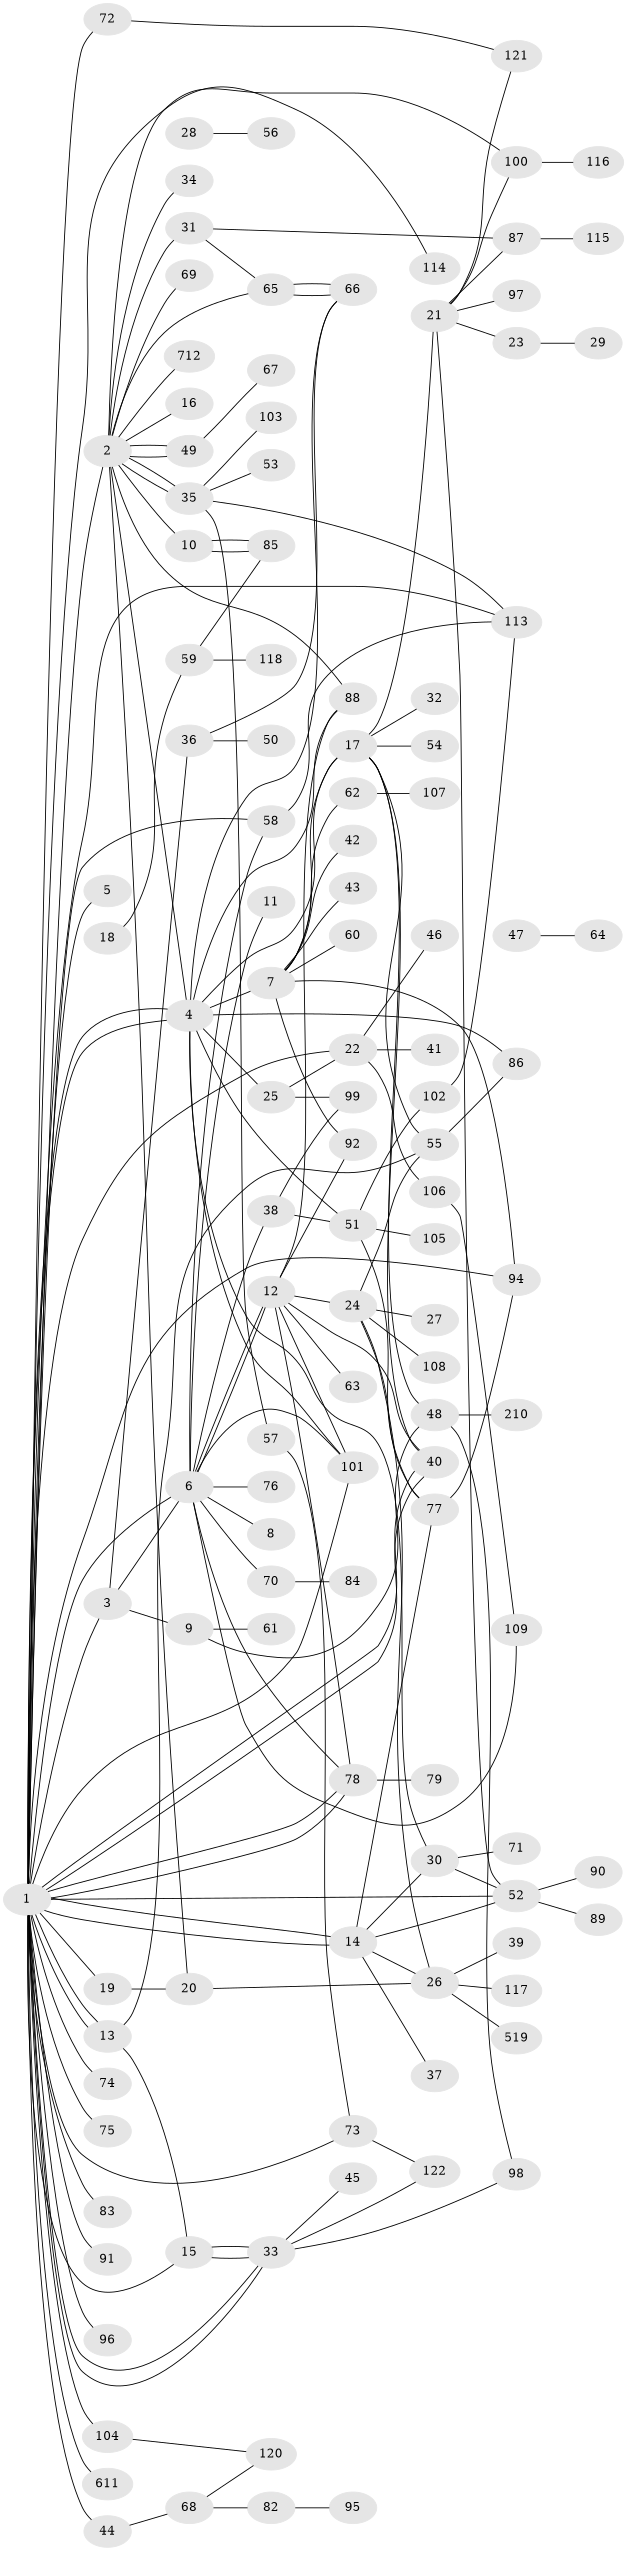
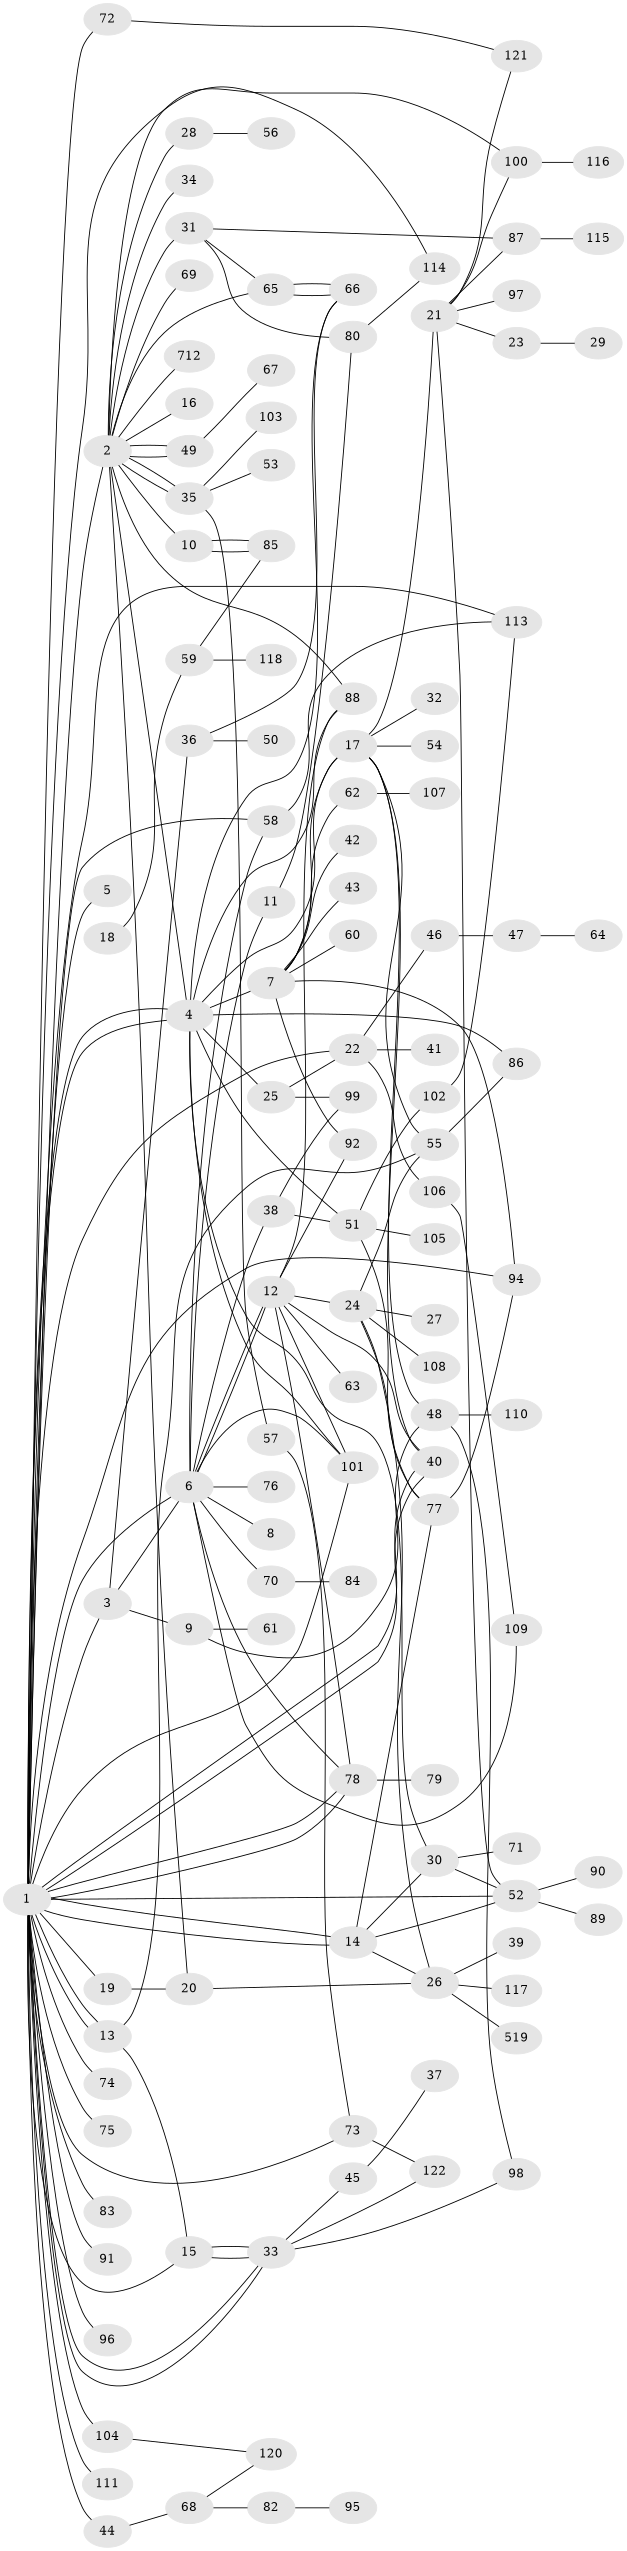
none -> (125, 271)
none -> (353, 337)
(366, 535) -> none
none -> (476, 936)
(517, 1415) -> (517, 1415)
(394, 2009) -> (398, 2130)
(108, 2484) -> (108, 2484)
